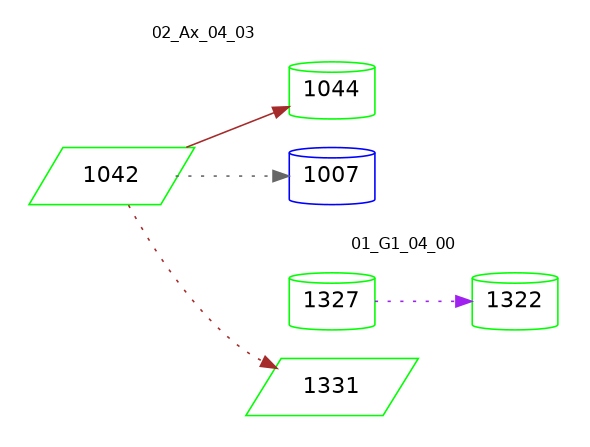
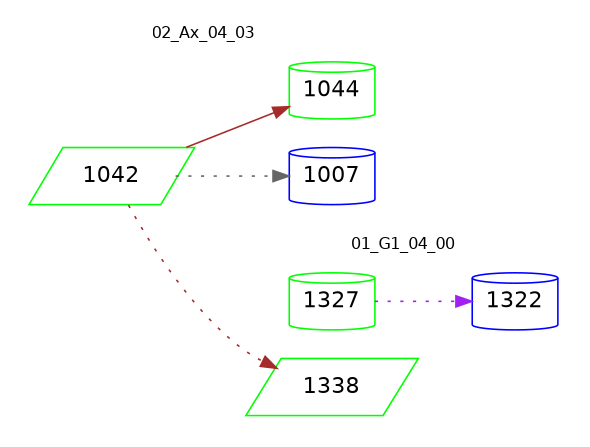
(515, 301) -> (515, 301)
(332, 387) -> (332, 387)
